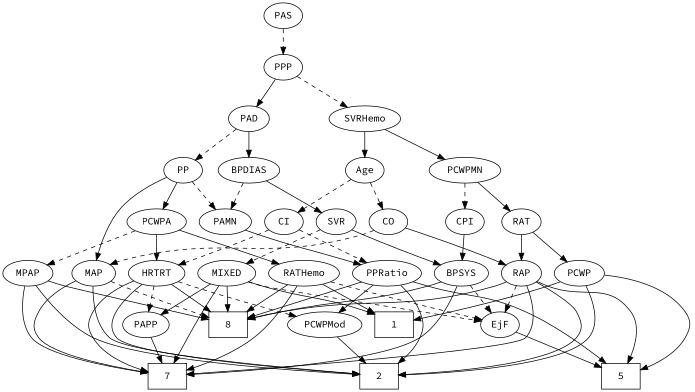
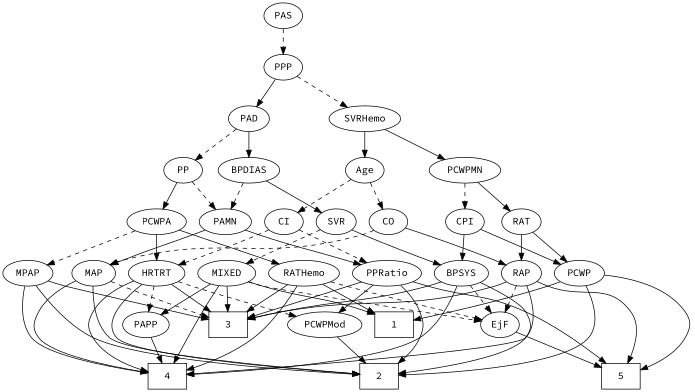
(122, 206) -> (161, 246)
none -> (516, 245)
(228, 325) -> (228, 325)
(568, 344) -> (507, 350)
(167, 376) -> (167, 376)
